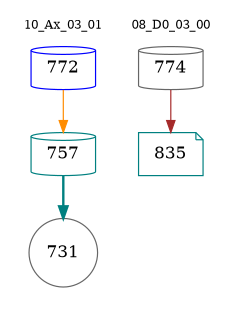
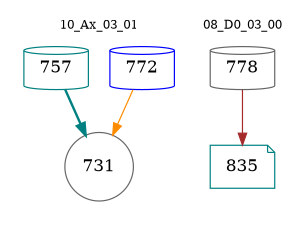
(171, 68) -> (242, 68)
(63, 105) -> (125, 107)
